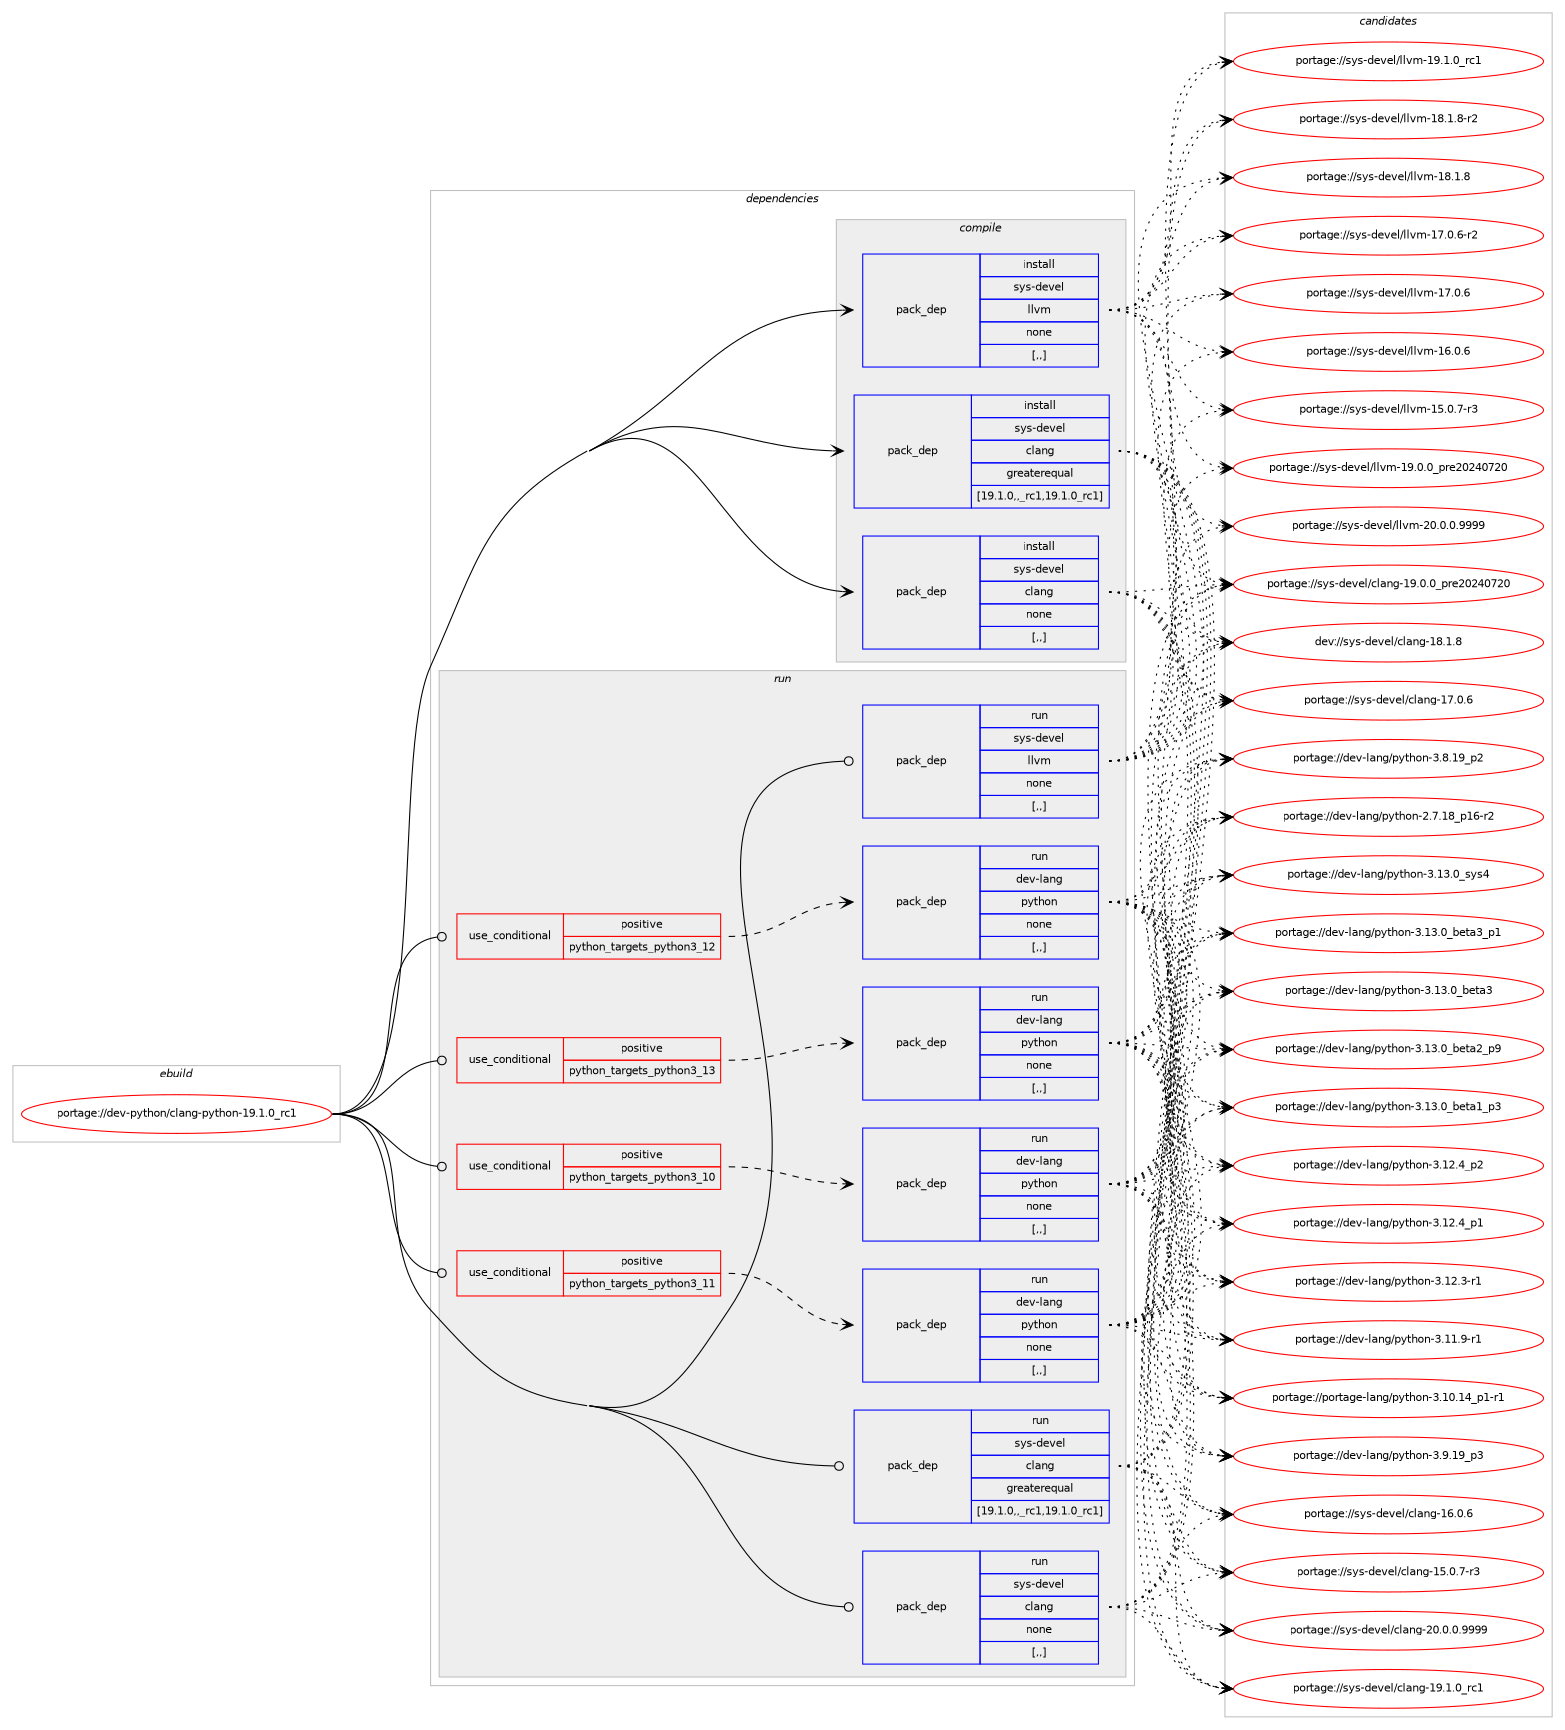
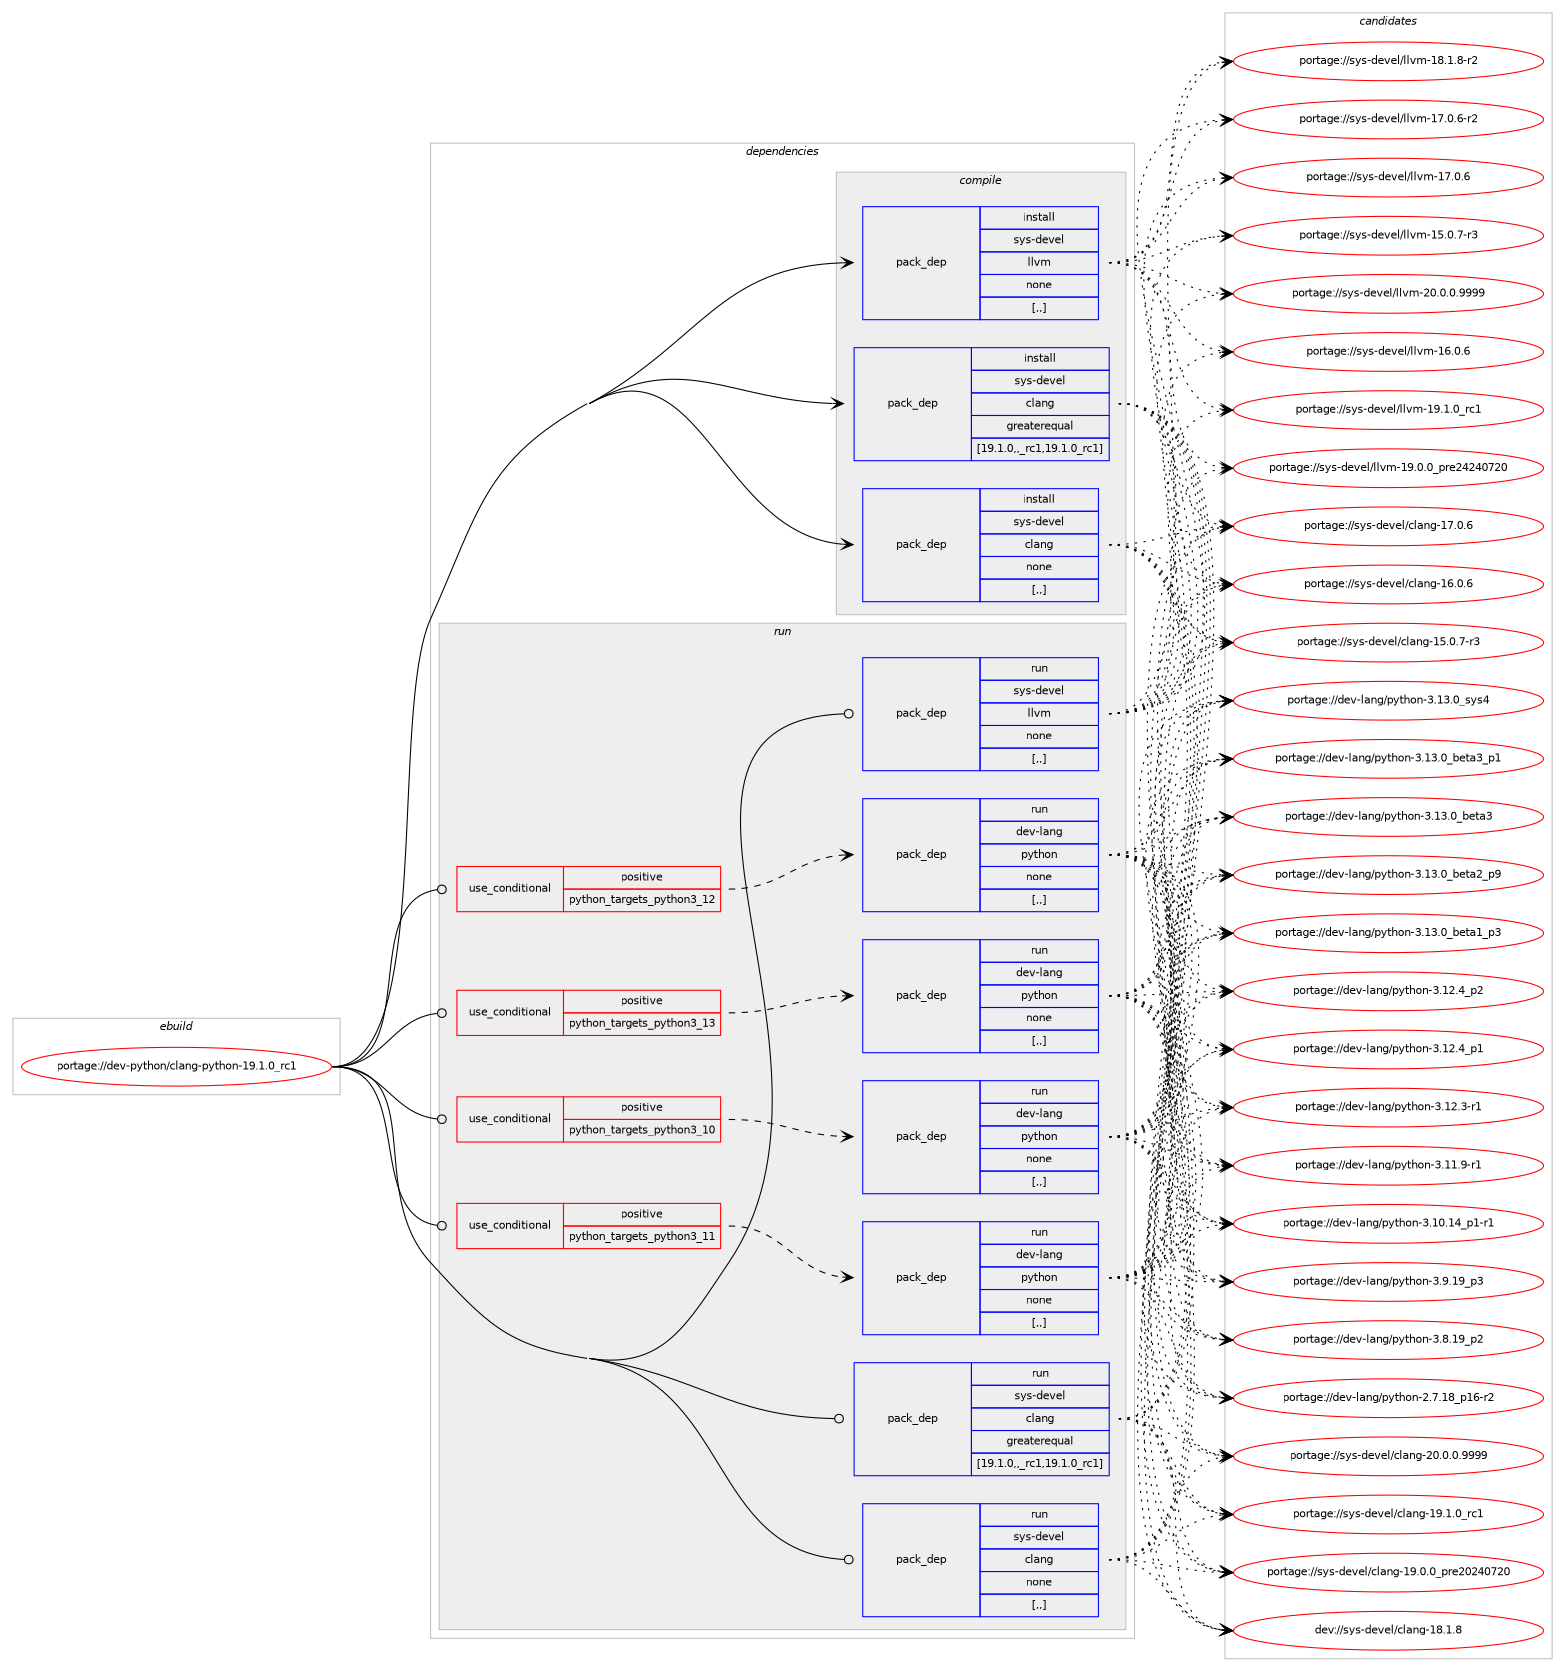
(1389, 178) -> none
(1389, 468) -> (1389, 468)
(1389, 1398) -> (1389, 1224)
